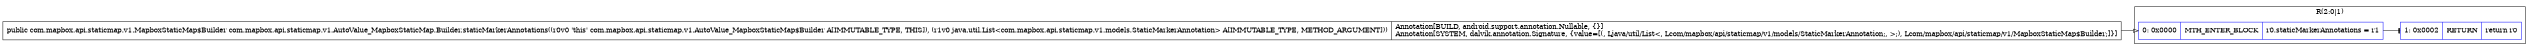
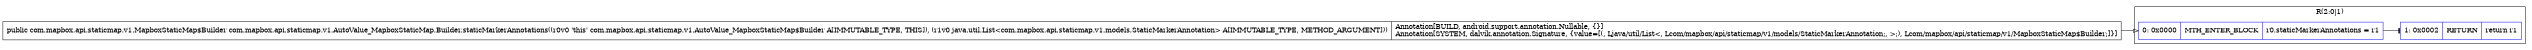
(2502, 31) -> (2502, 31)
